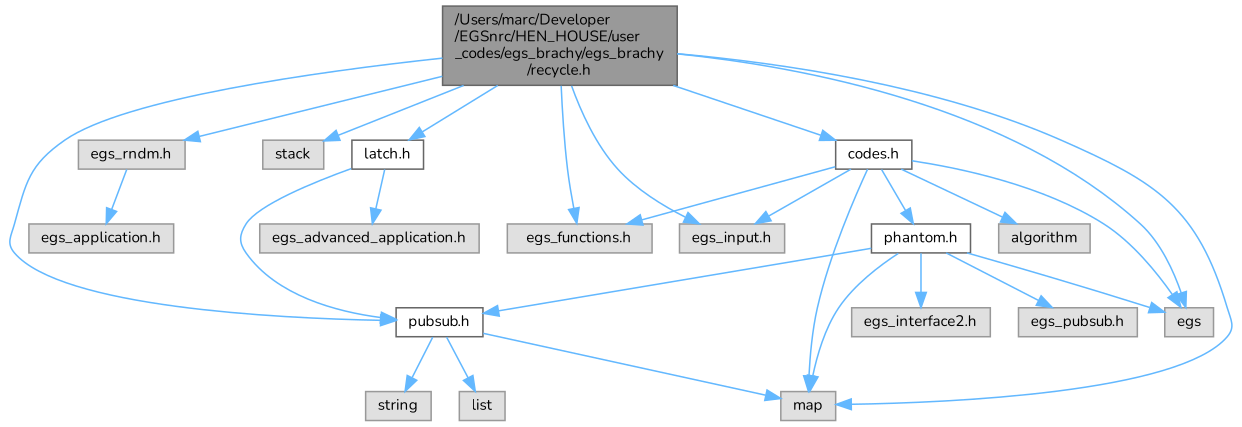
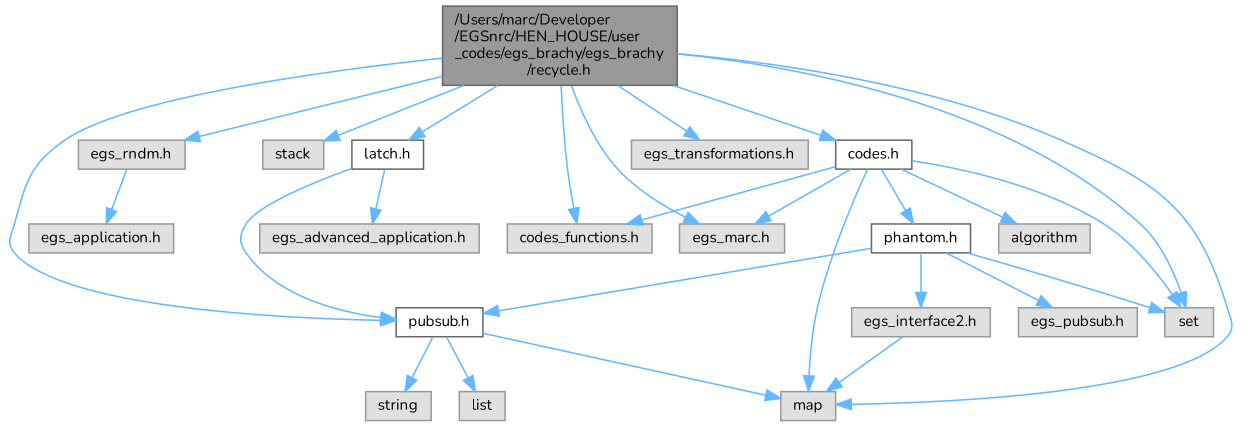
none -> (720, 155)
(580, 238) -> (580, 238)
(732, 238) -> (732, 238)
(841, 305) -> (871, 360)
(1189, 322) -> (1189, 322)
